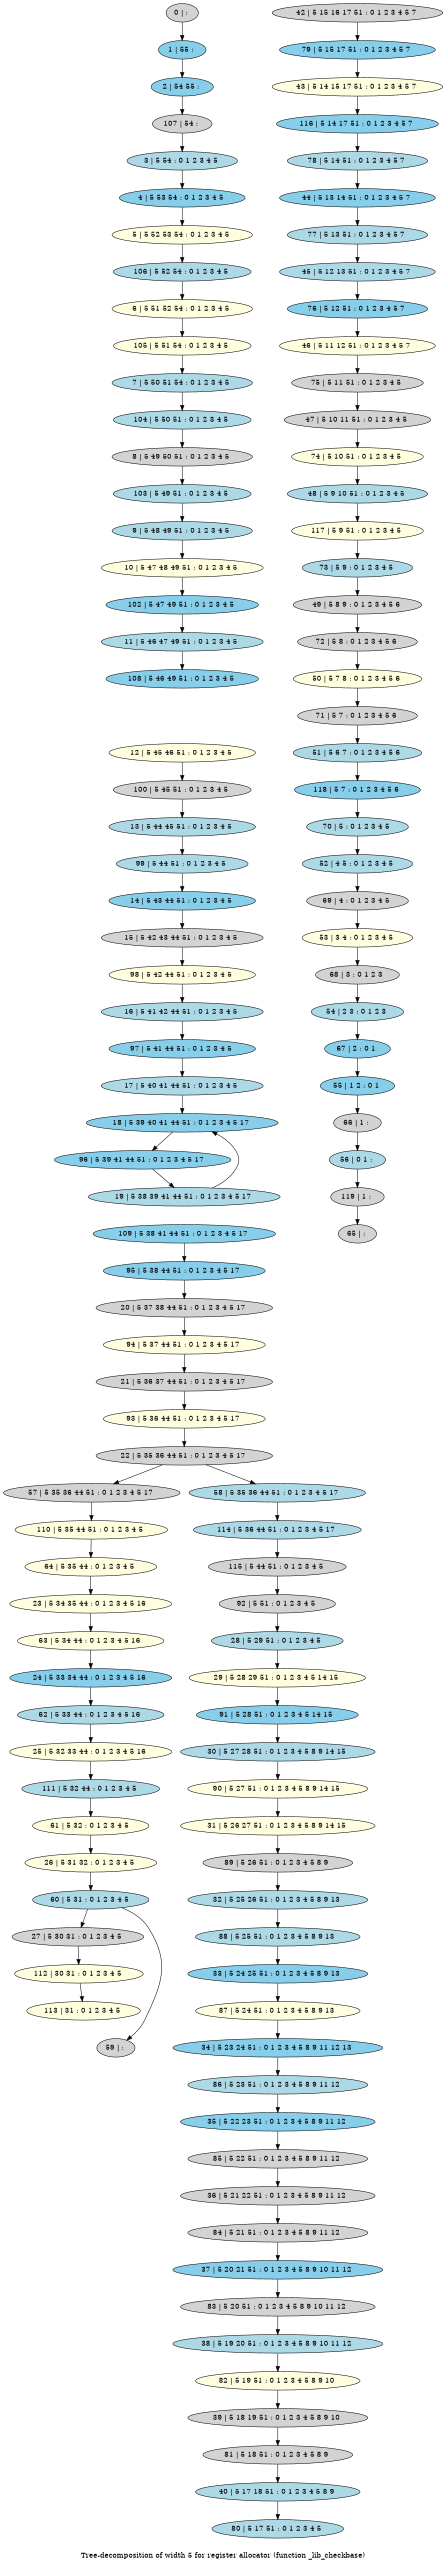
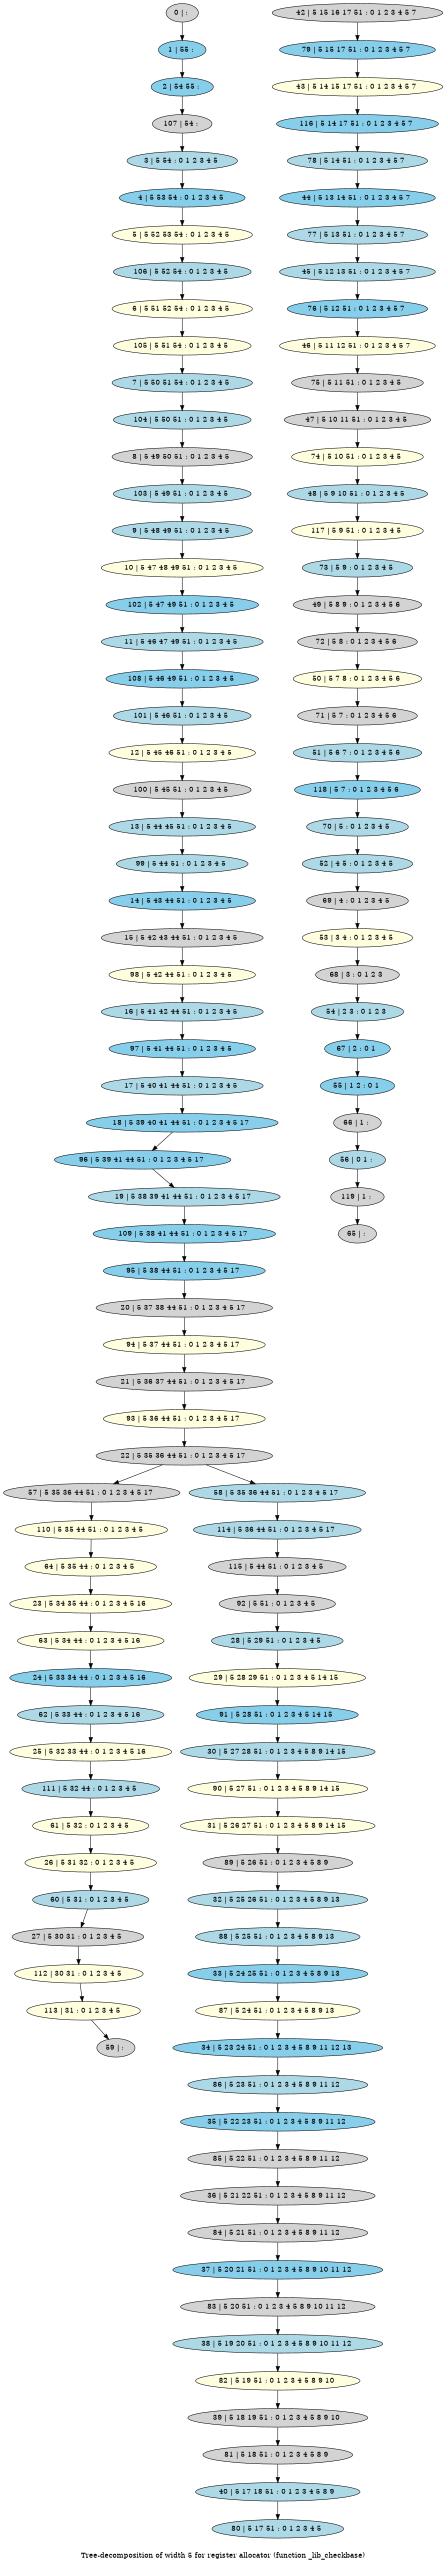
none -> (182, 716)
(239, 1162) -> (184, 1213)
(161, 1968) -> (98, 2028)
